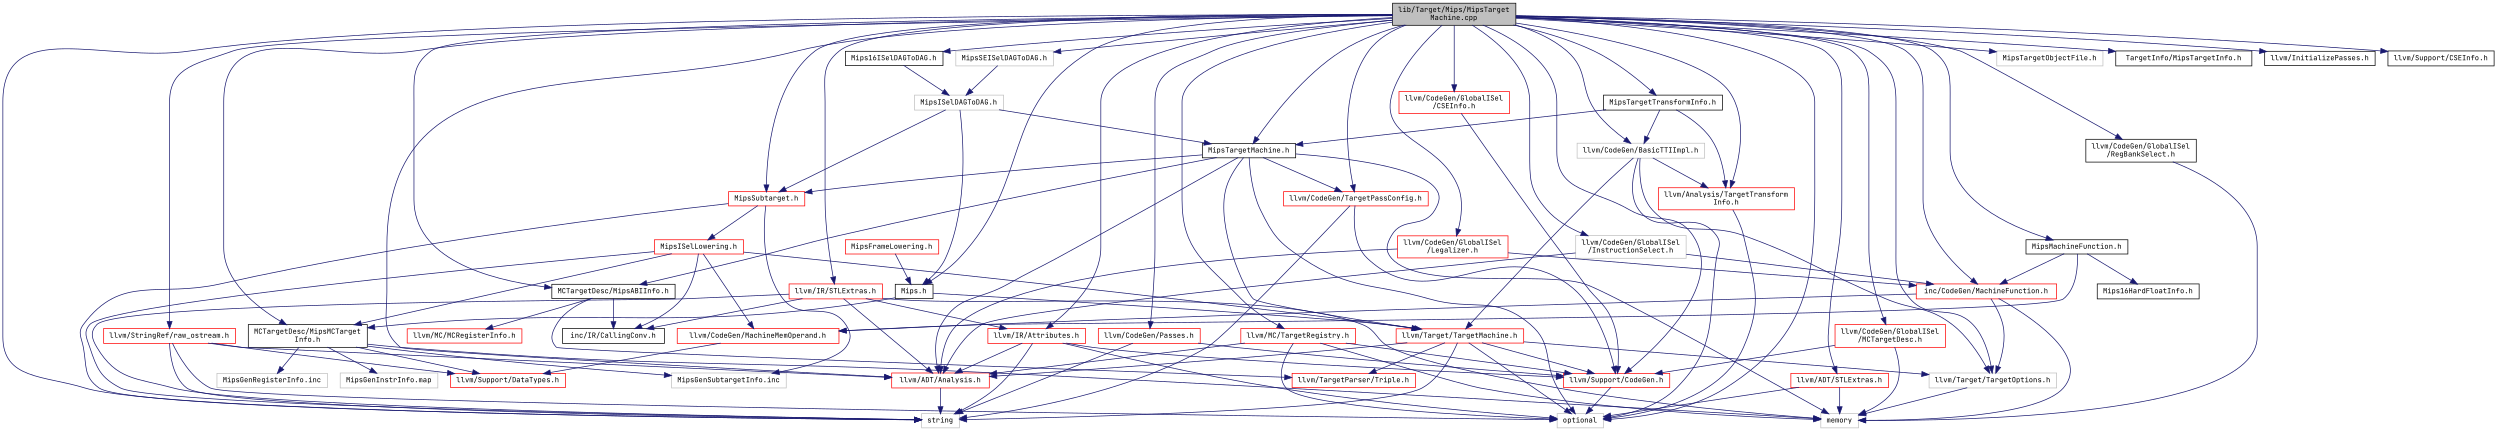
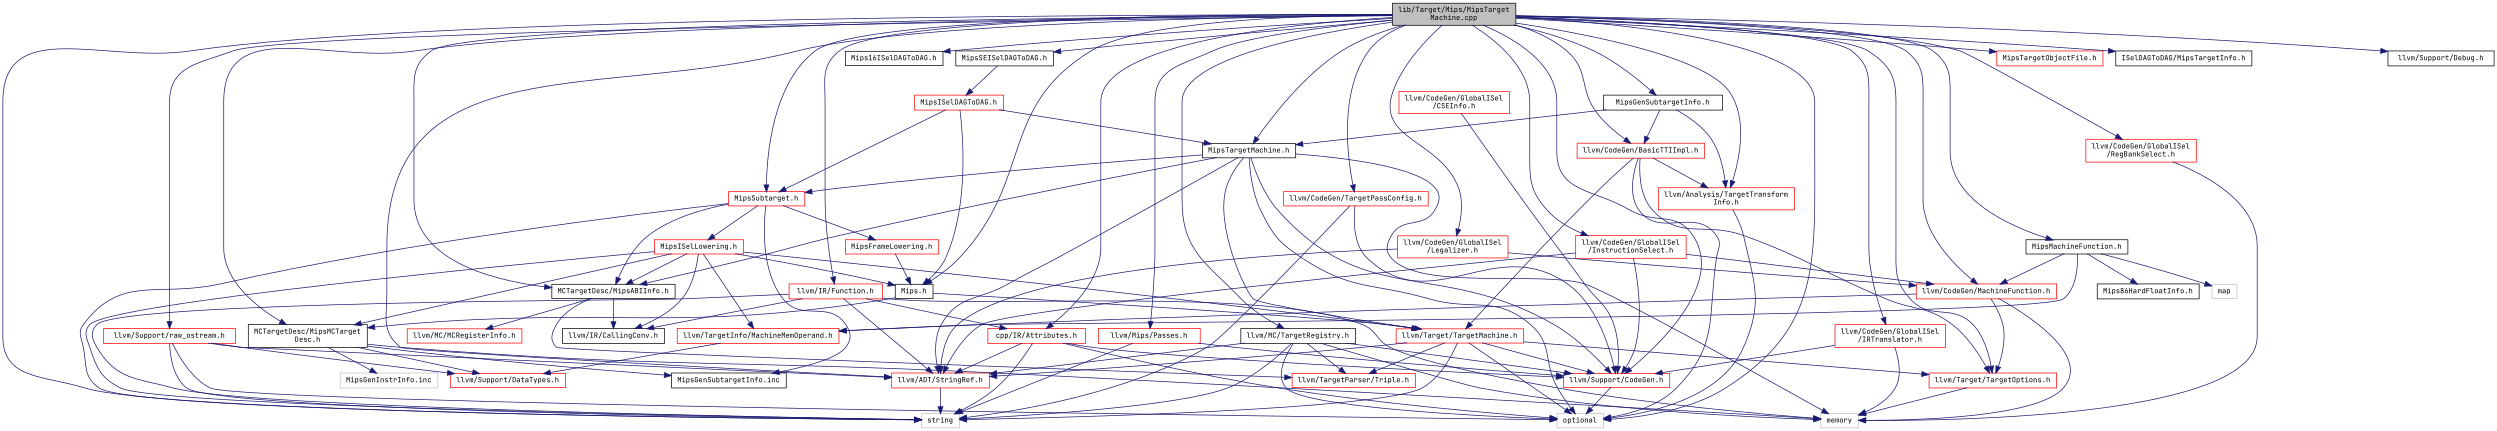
(1454, 55) -> none
(1005, 58) -> (1005, 58)
(2050, 58) -> (2050, 58)
(2184, 58) -> (2184, 58)
(2320, 58) -> none
(2441, 58) -> (2441, 58)
(923, 78) -> none
(959, 103) -> (959, 103)
(1663, 103) -> (1663, 103)
(1641, 151) -> (1641, 151)
(2141, 151) -> (2141, 151)
(1299, 173) -> (1435, 285)
none -> (819, 219)
none -> (663, 226)
(1631, 247) -> (1631, 247)
none -> (660, 267)
none -> (812, 268)
(836, 291) -> (836, 291)
(1986, 291) -> (1986, 291)
(2148, 291) -> (2148, 291)
none -> (2224, 291)
none -> (1639, 322)
(170, 336) -> (170, 336)
(308, 336) -> (308, 336)
(613, 336) -> (613, 336)
(758, 336) -> (758, 336)
(1037, 336) -> (1037, 336)
(1149, 336) -> (1149, 336)
(1298, 336) -> (1298, 336)
(1890, 336) -> (1890, 336)
none -> (1323, 356)
(272, 380) -> none
(389, 380) -> (389, 380)
(729, 380) -> (729, 380)
(940, 380) -> (940, 380)
(1840, 380) -> none
(1993, 380) -> (1993, 380)
none -> (1137, 405)
